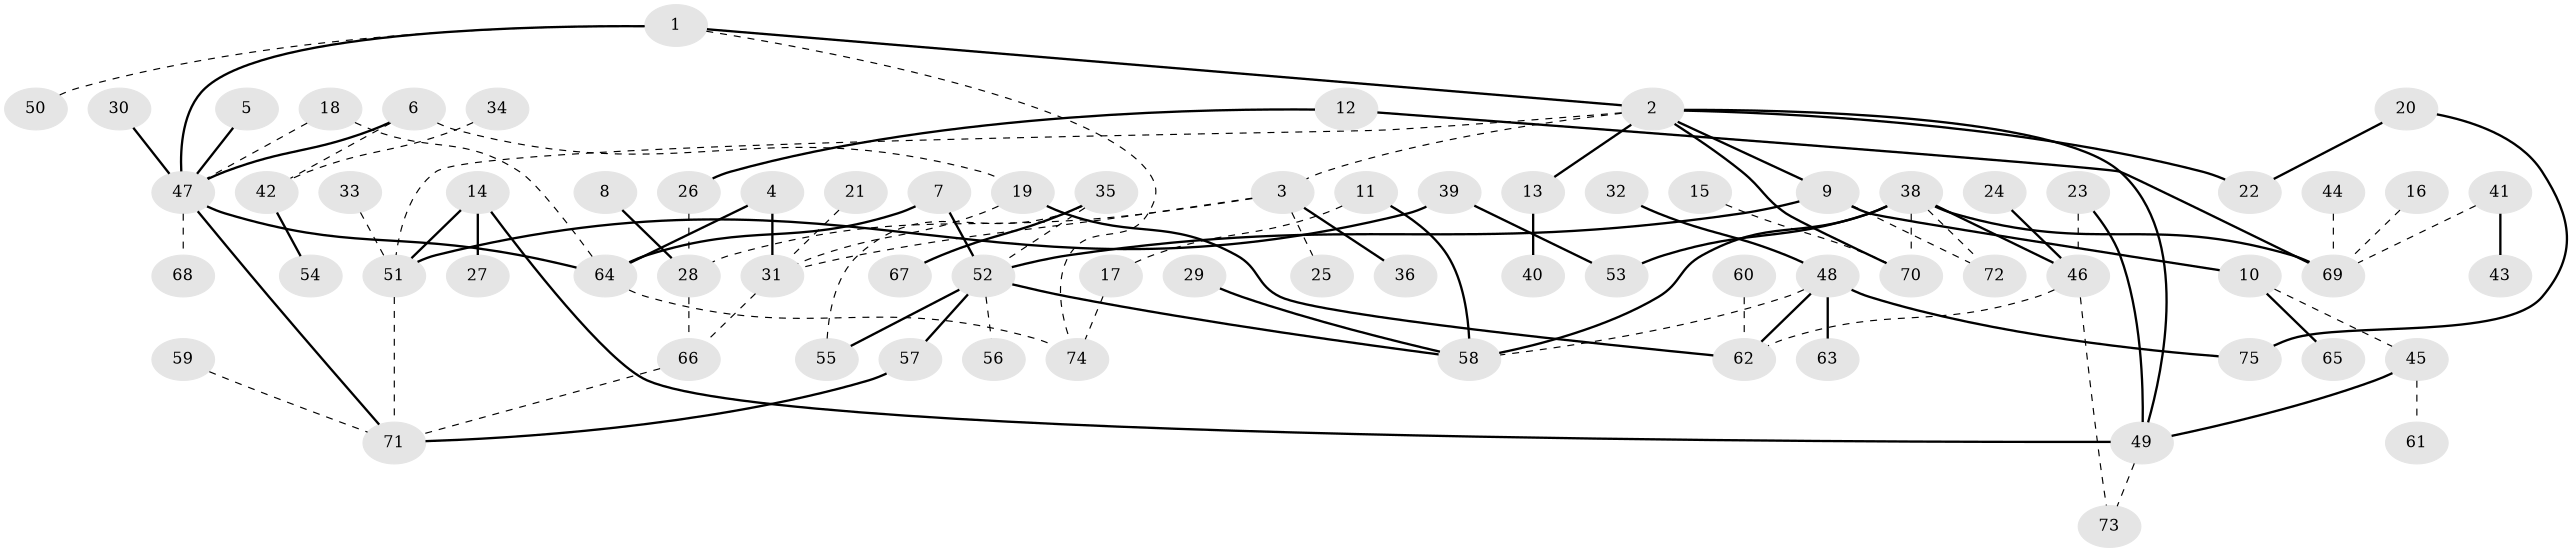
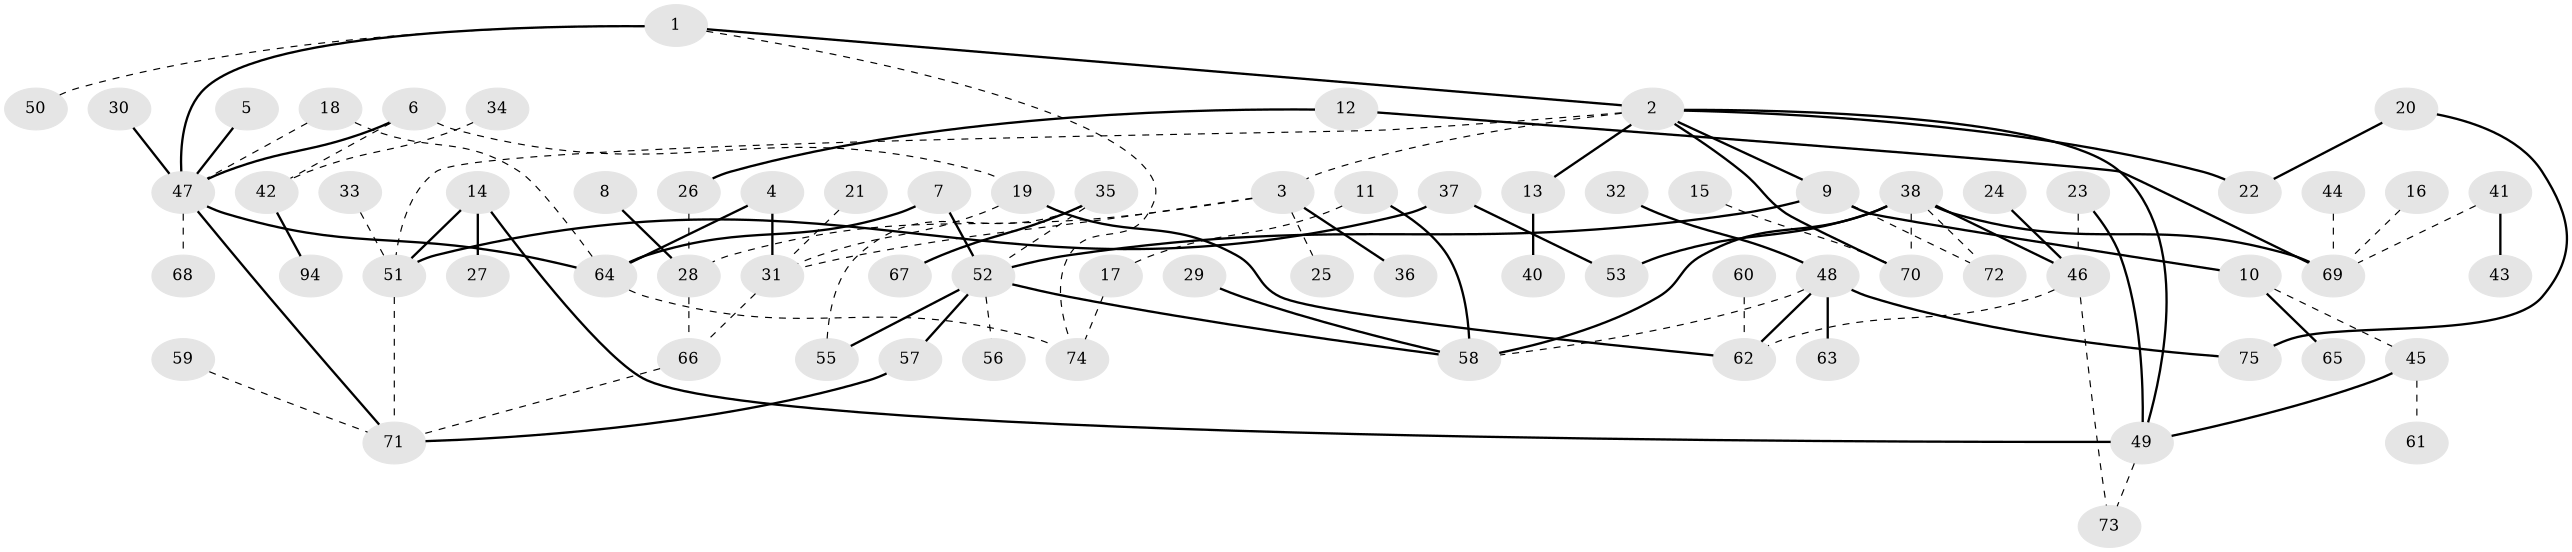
(1450, 193) -> (1450, 193)
(311, 276) -> (311, 276)
